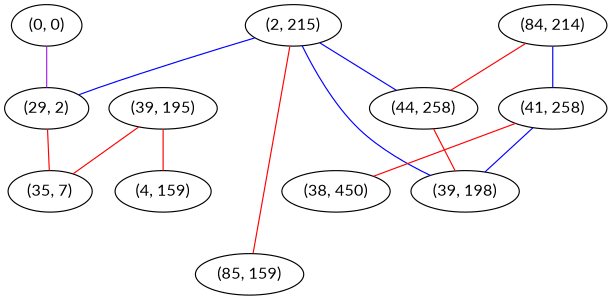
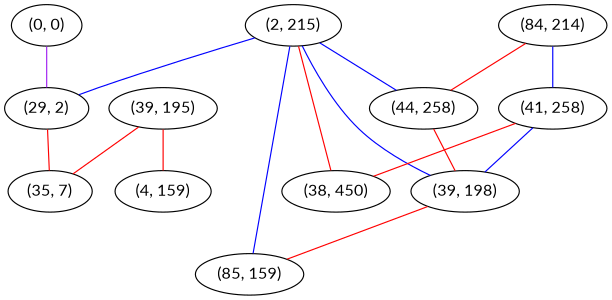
none -> (315, 108)
(271, 150) -> (271, 150)
none -> (357, 233)
